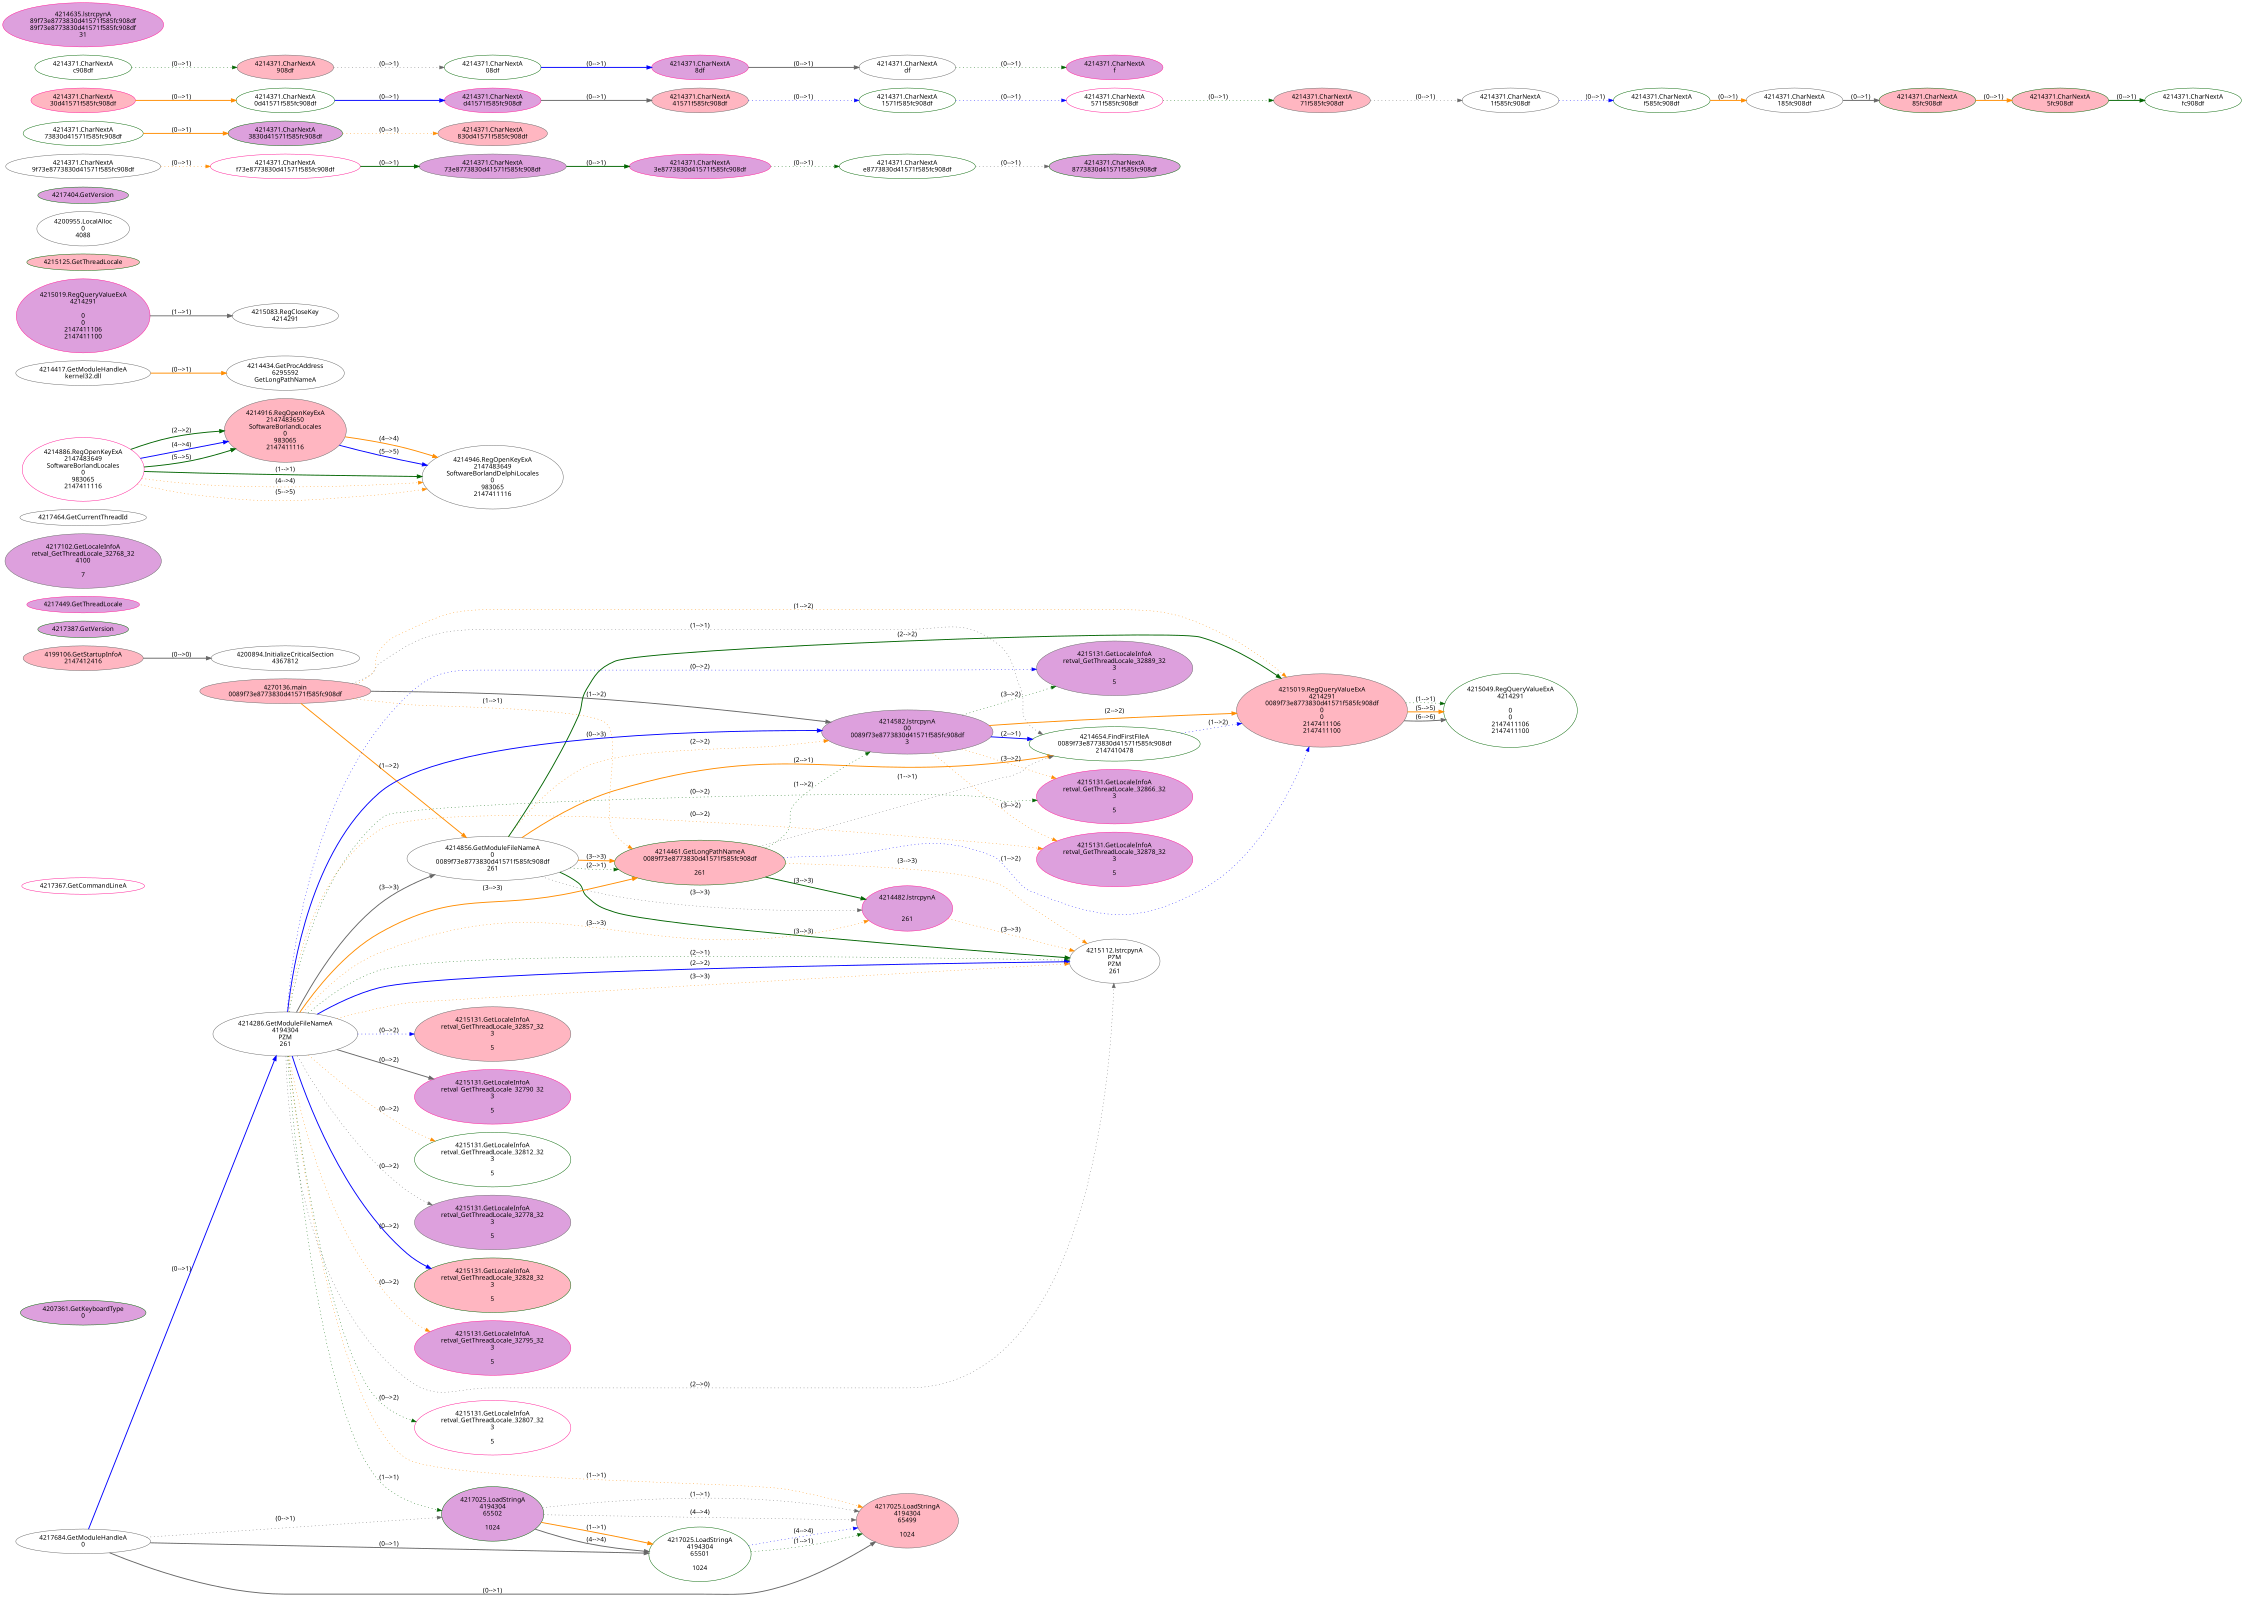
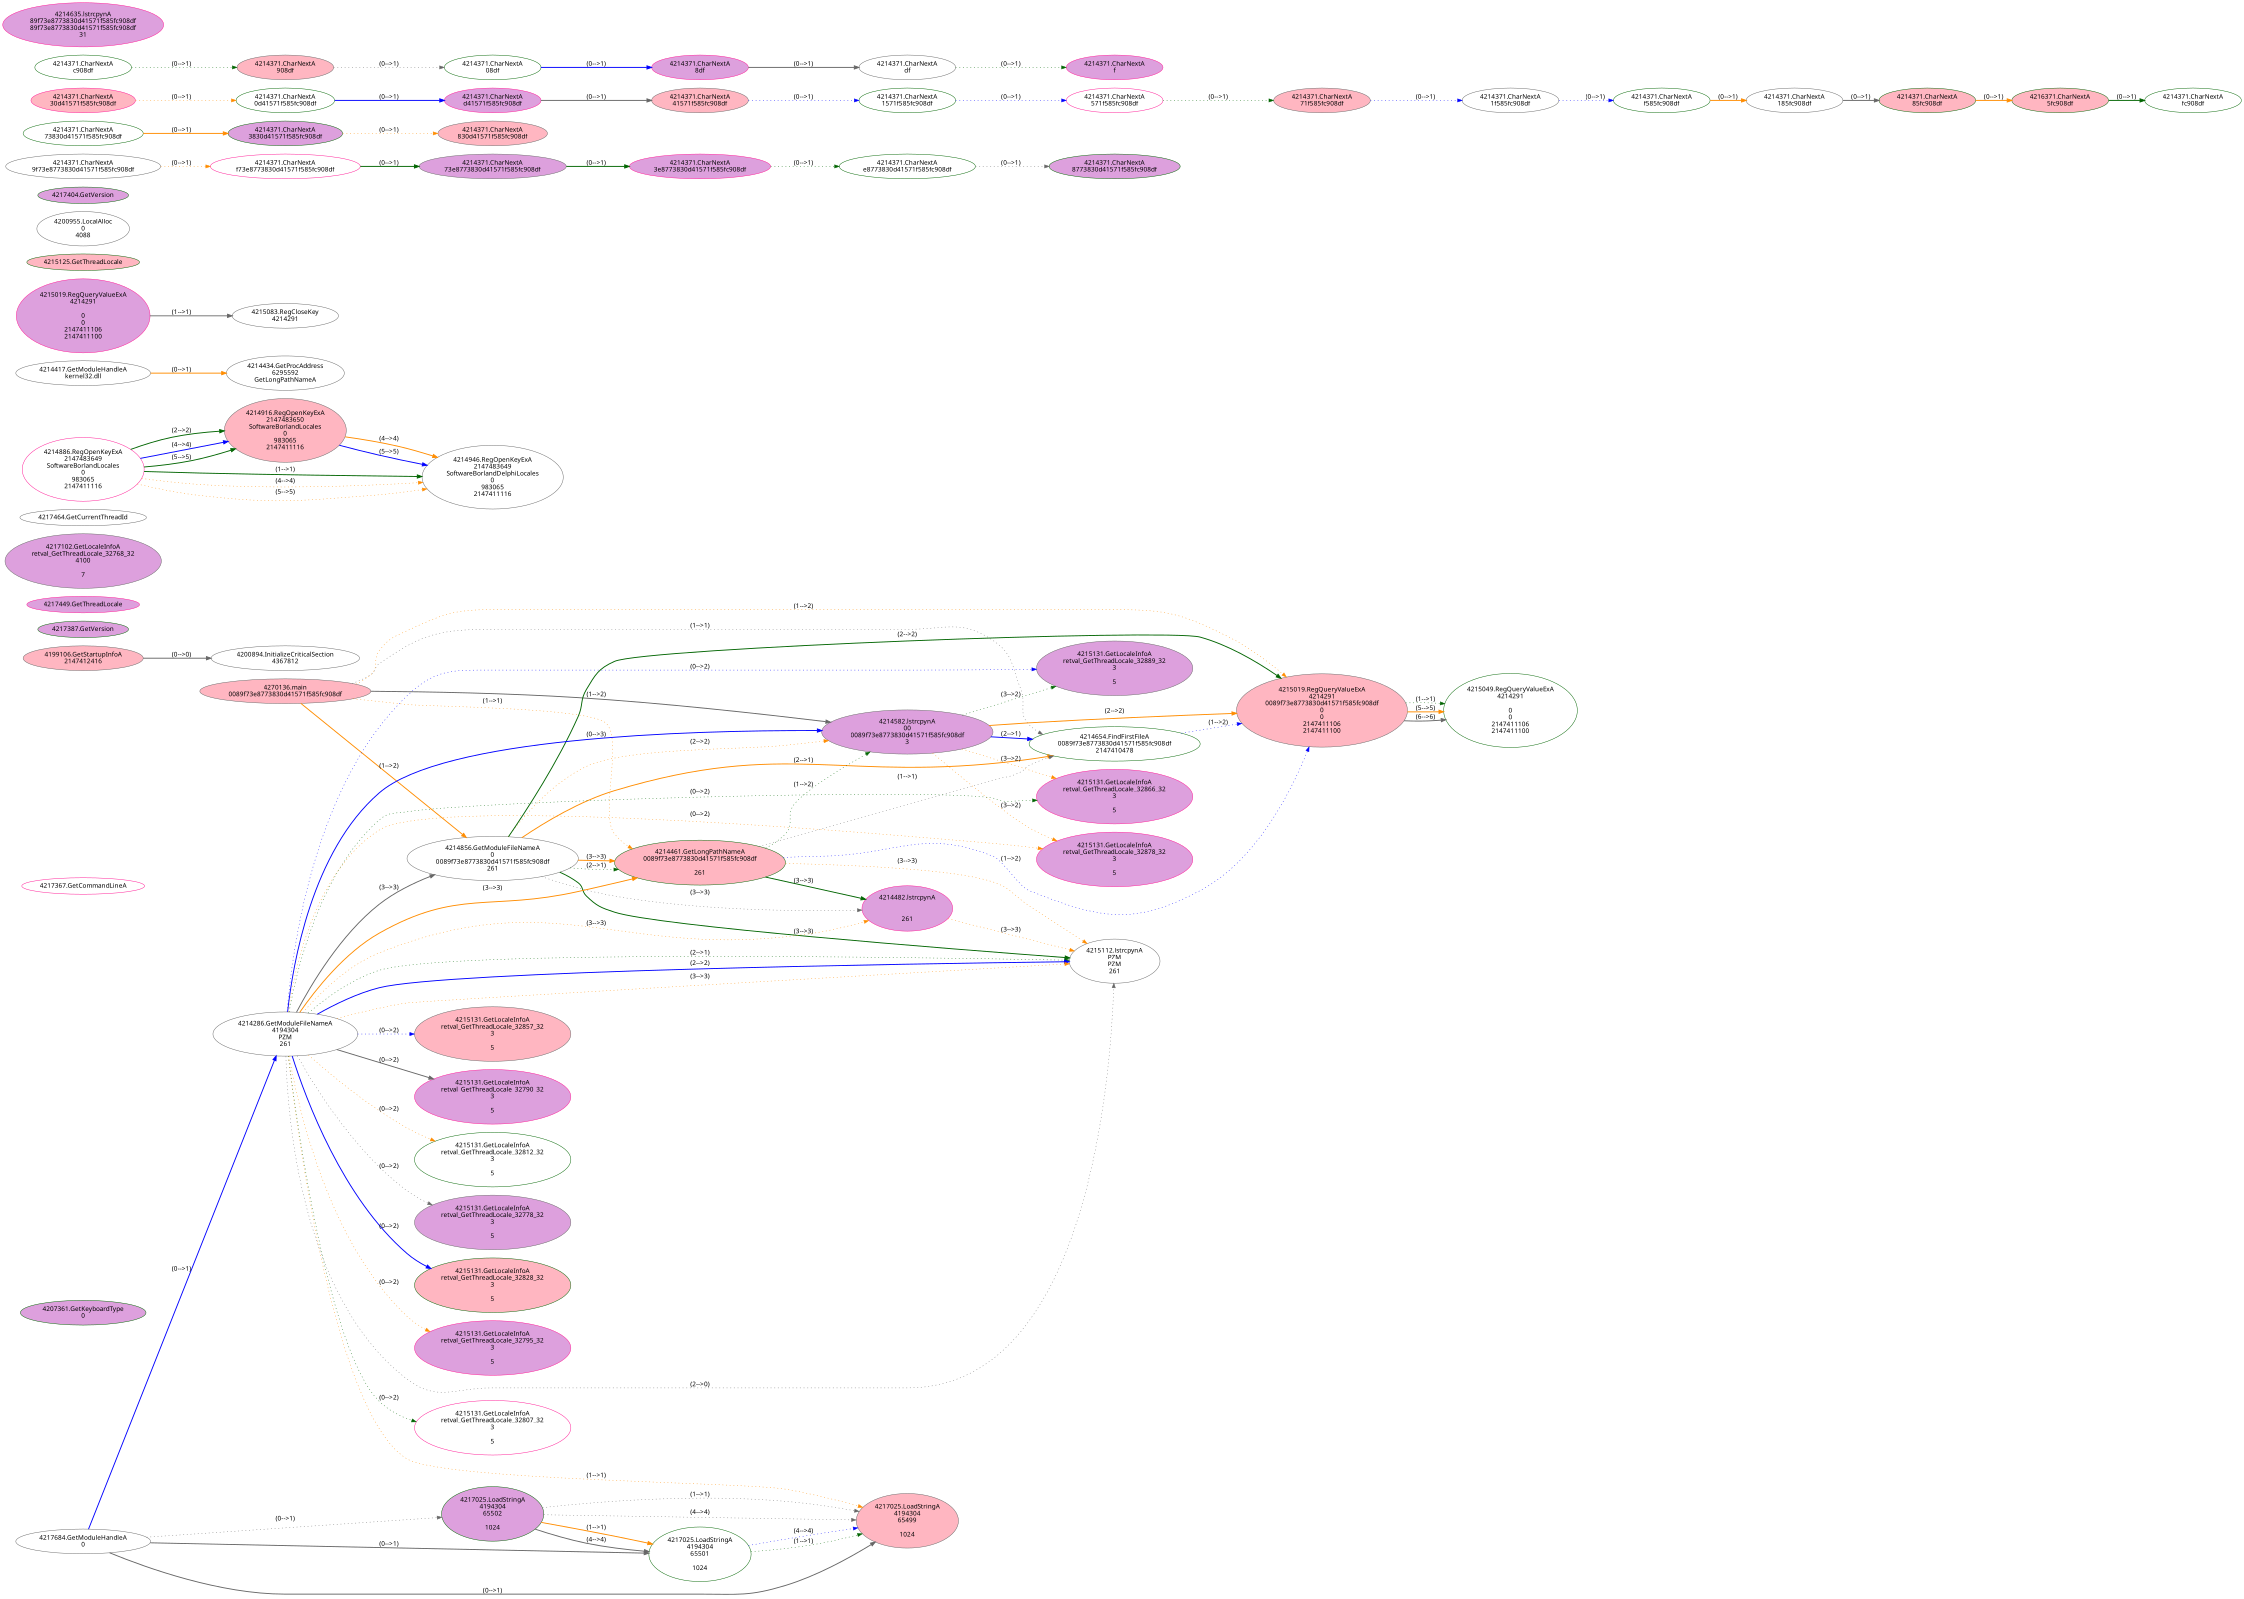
(183, 100) -> (183, 100)
(1414, 100) -> (1414, 100)
(2060, 100) -> (2060, 100)
(320, 1306) -> none
